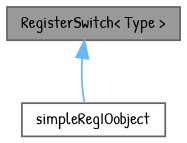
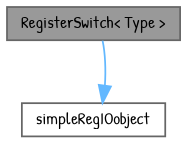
(82, 81) -> (105, 63)
